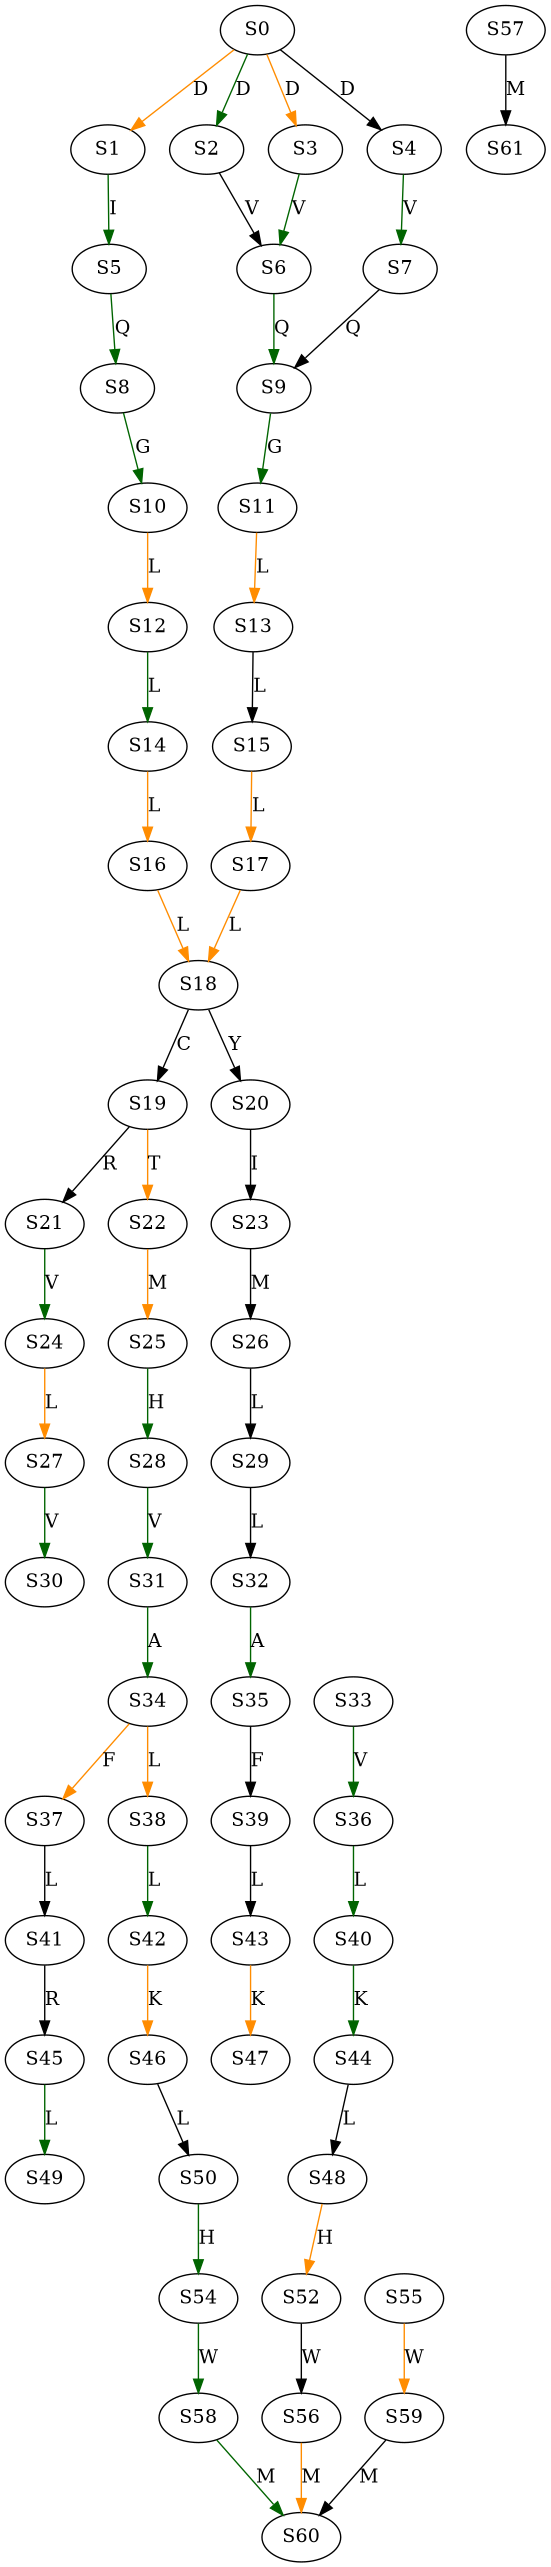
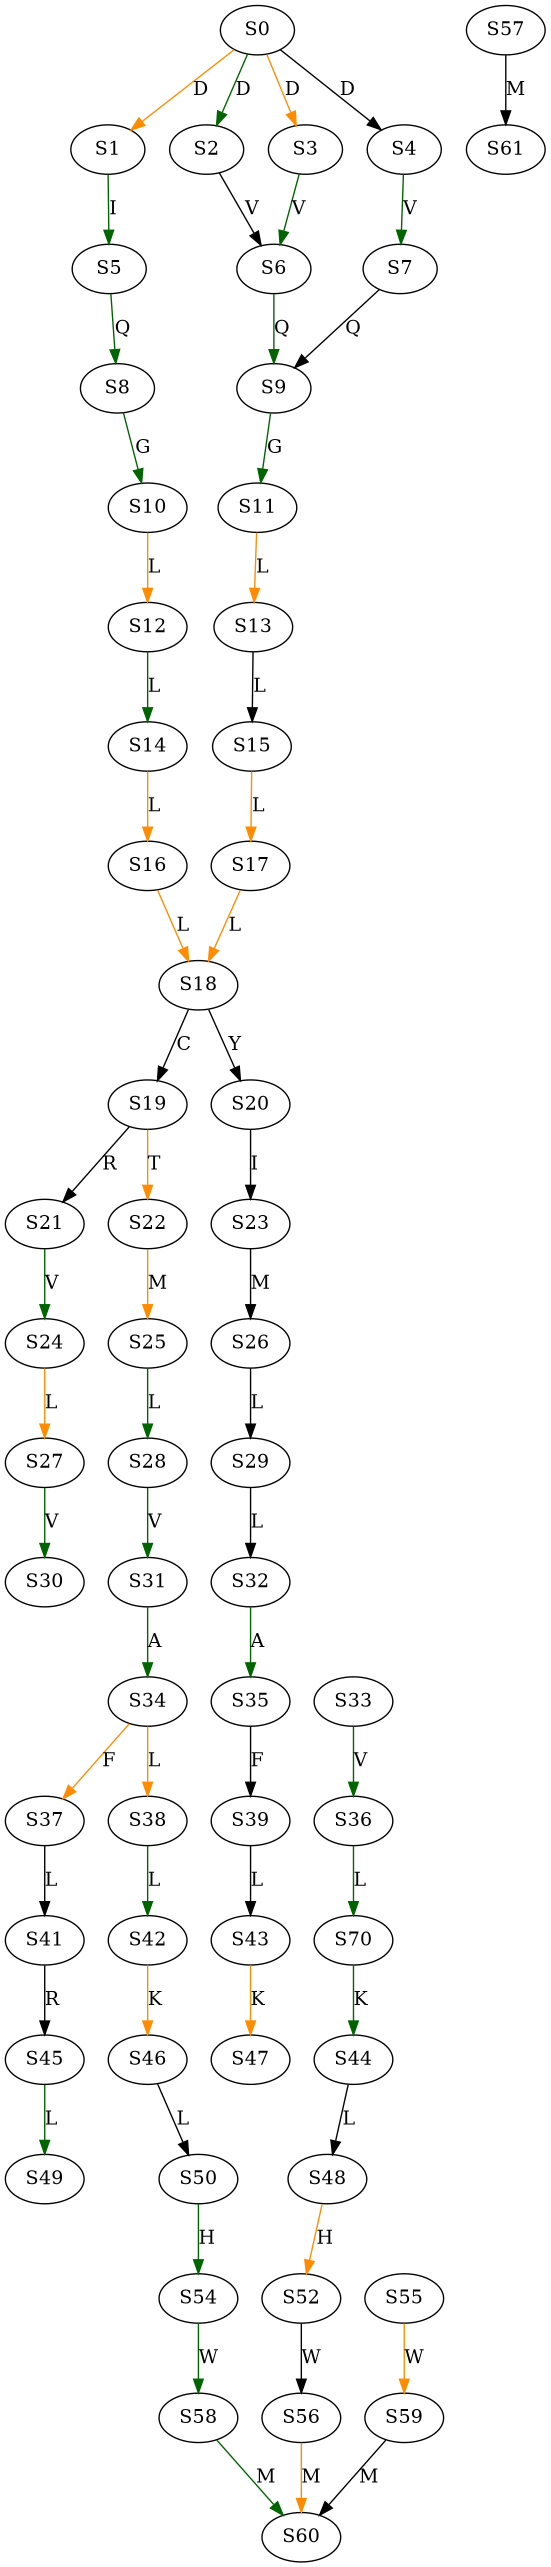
(157, 1403) -> (155, 1403)
(353, 1940) -> (353, 1940)
